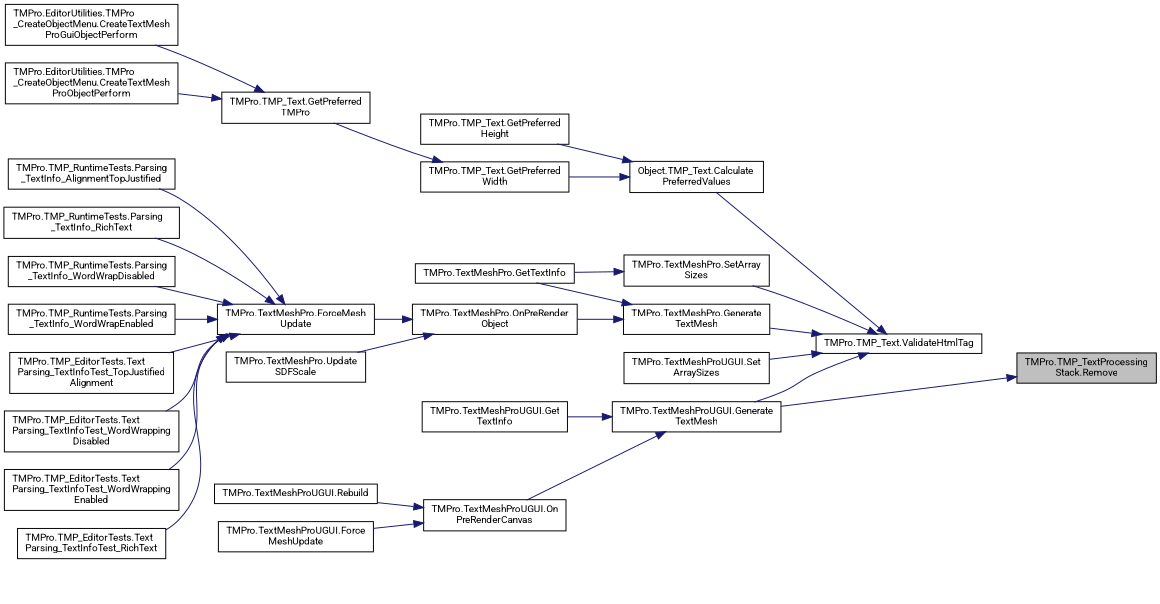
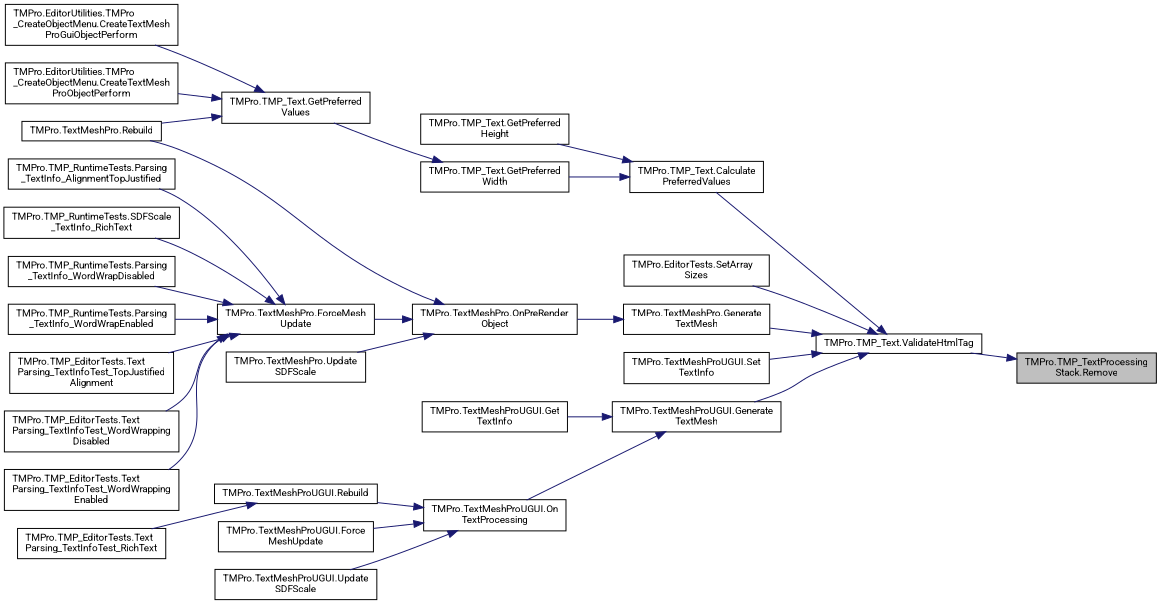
(296, 108) -> (296, 108)
none -> (92, 131)
(697, 177) -> (697, 177)
(92, 223) -> (92, 223)
(697, 271) -> (697, 271)
(495, 273) -> none
(697, 368) -> (697, 368)
(894, 392) -> (989, 355)
(199, 443) -> (199, 517)
(495, 515) -> (495, 515)
none -> (296, 585)
